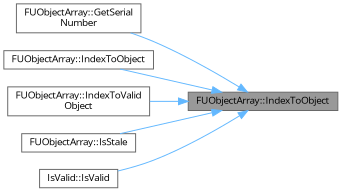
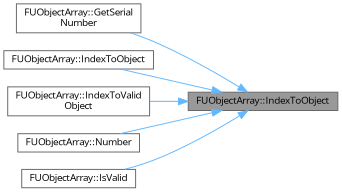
(79, 143) -> (79, 143)
(79, 179) -> (79, 179)
